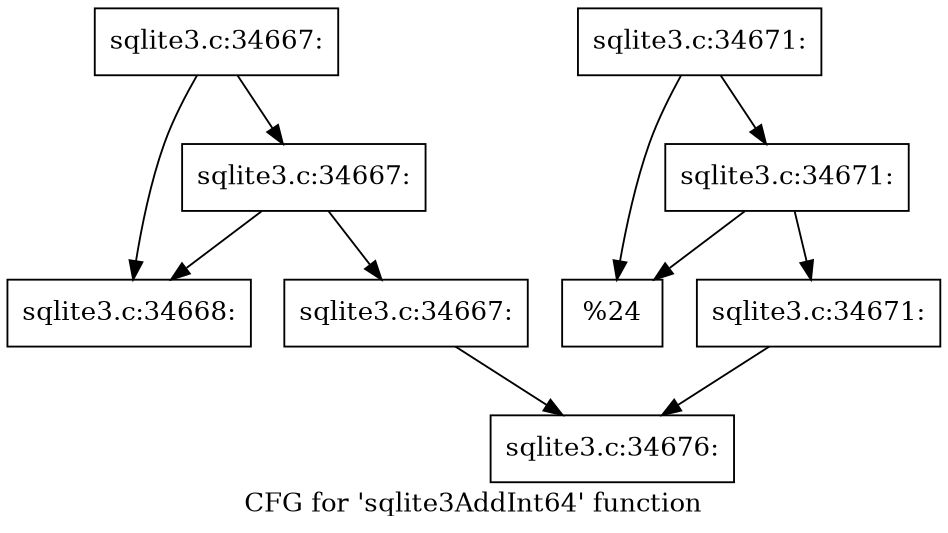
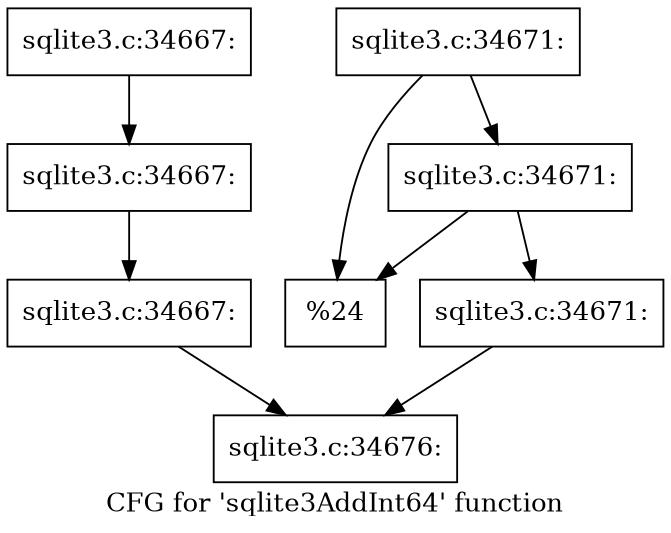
(129, 313) -> none
